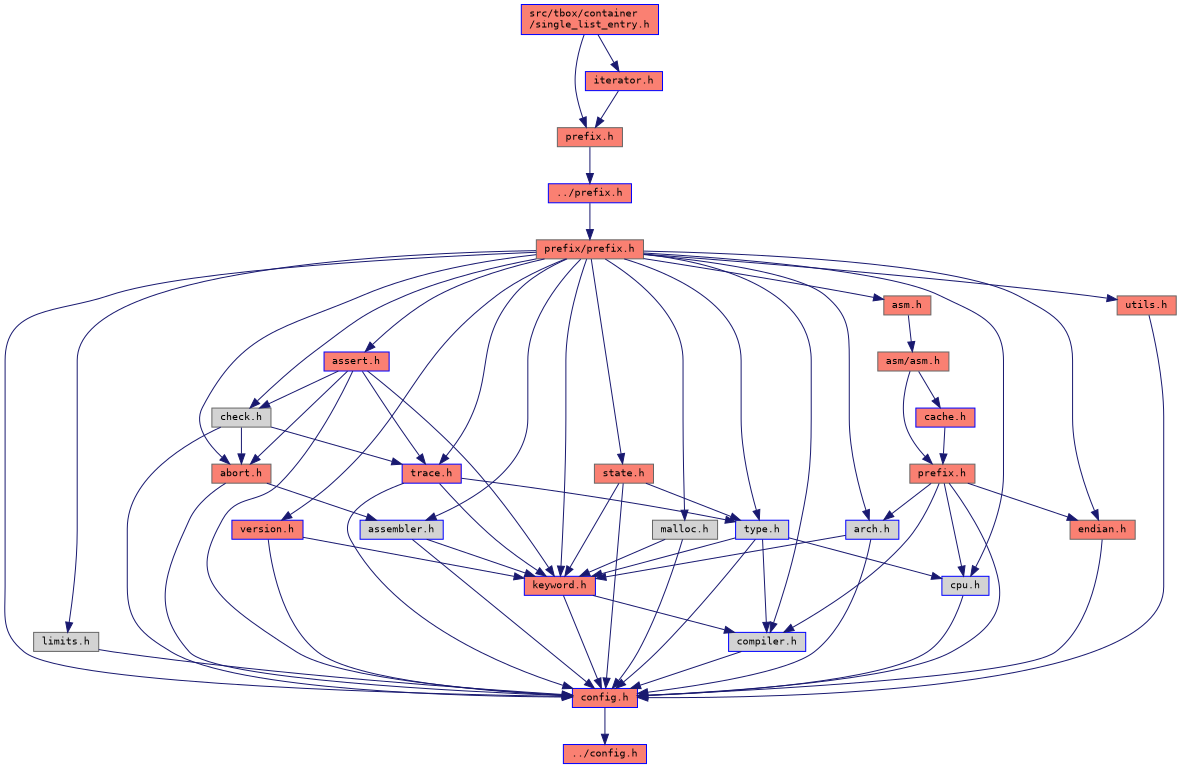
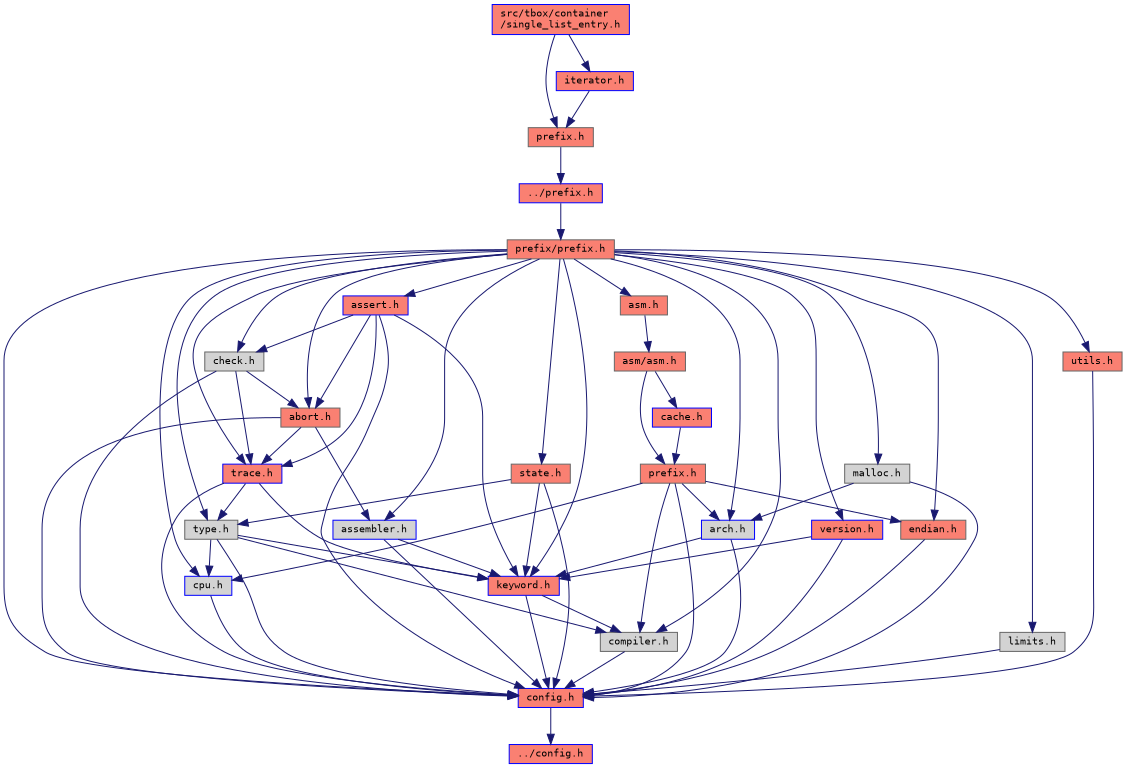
none -> (285, 442)
(762, 530) -> (211, 530)
(627, 556) -> (814, 497)
(767, 642) -> (639, 642)
